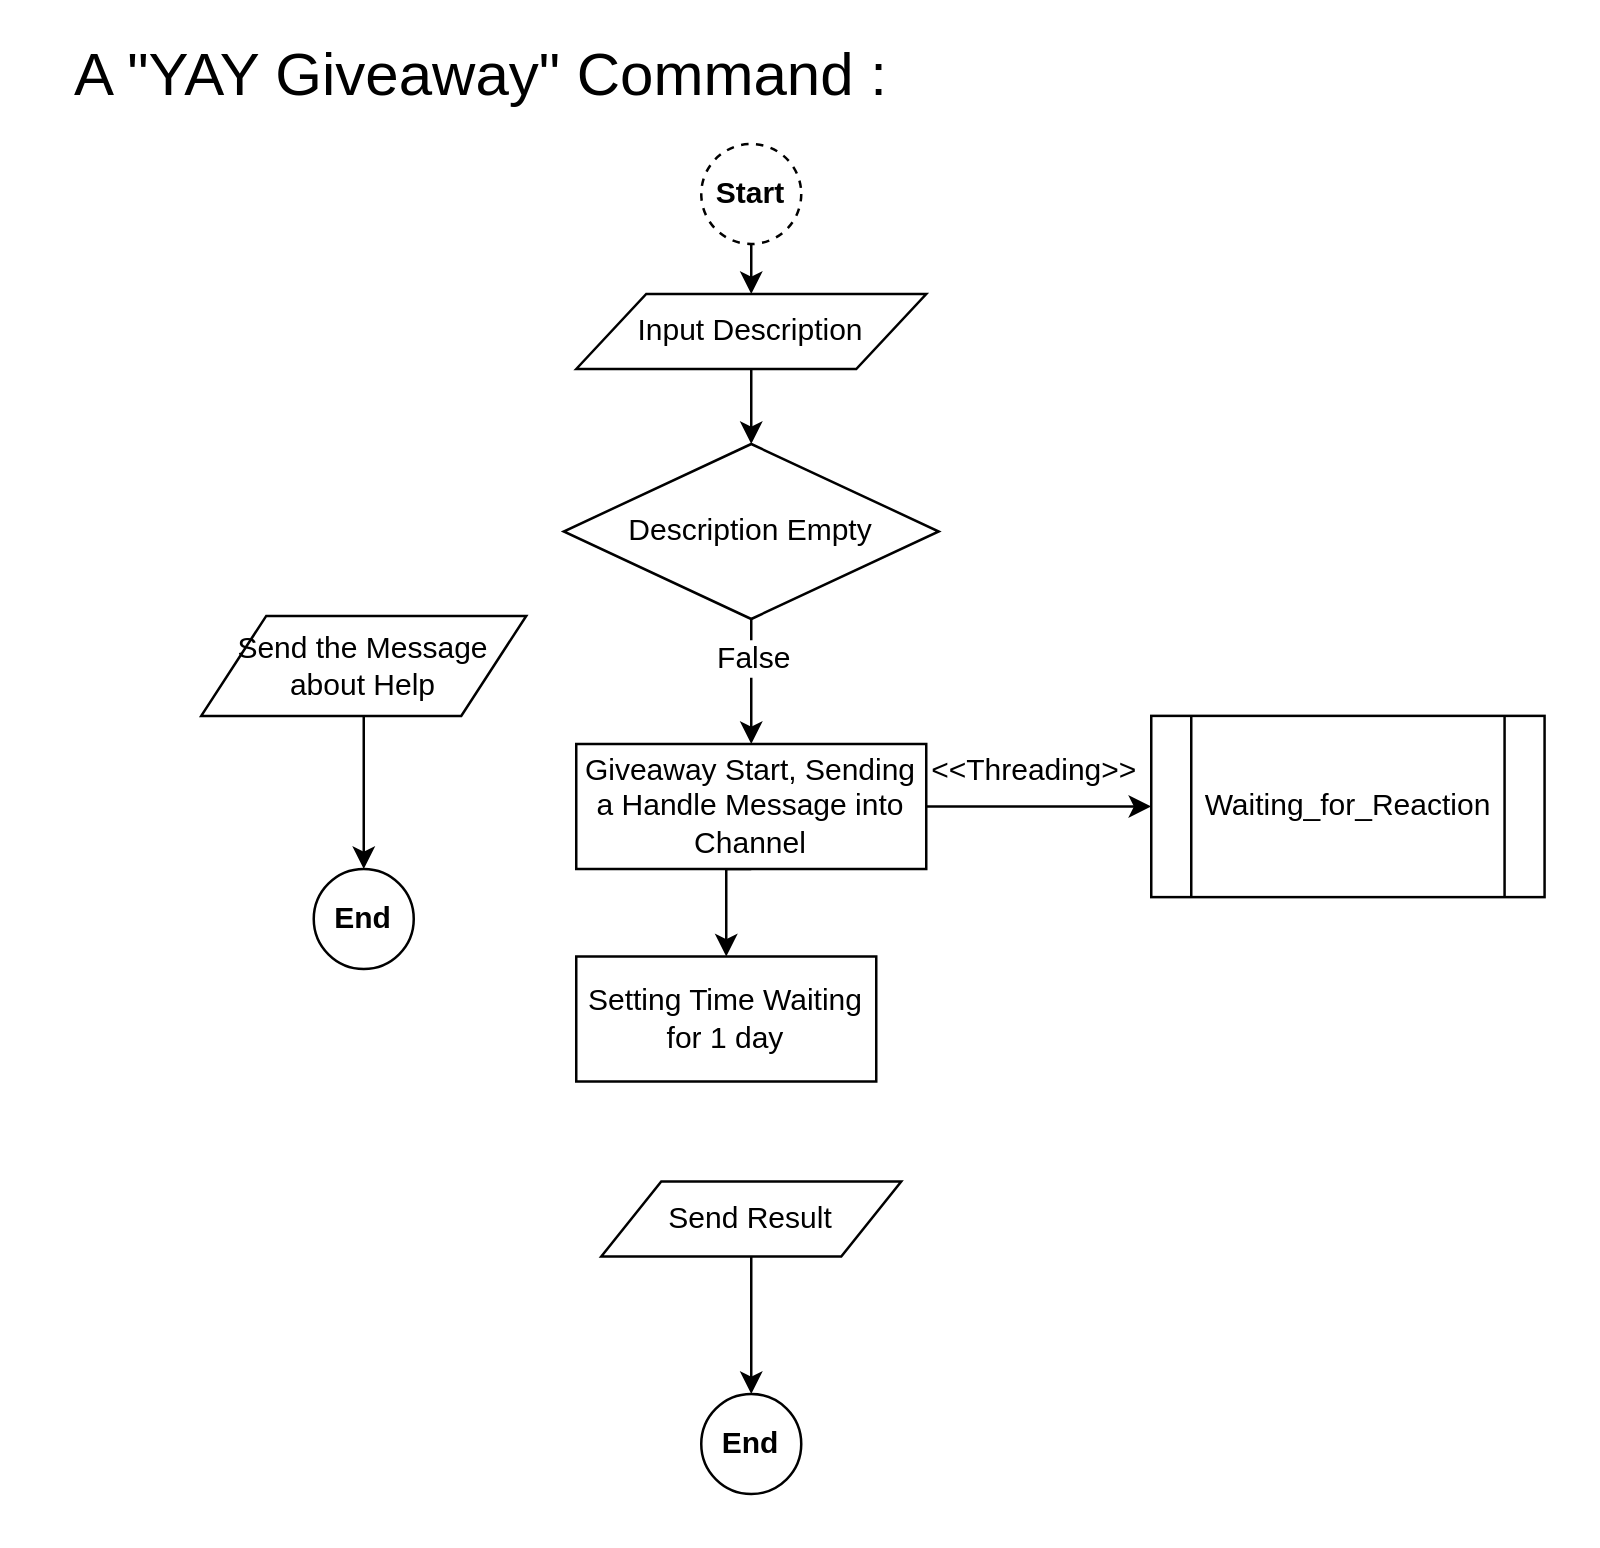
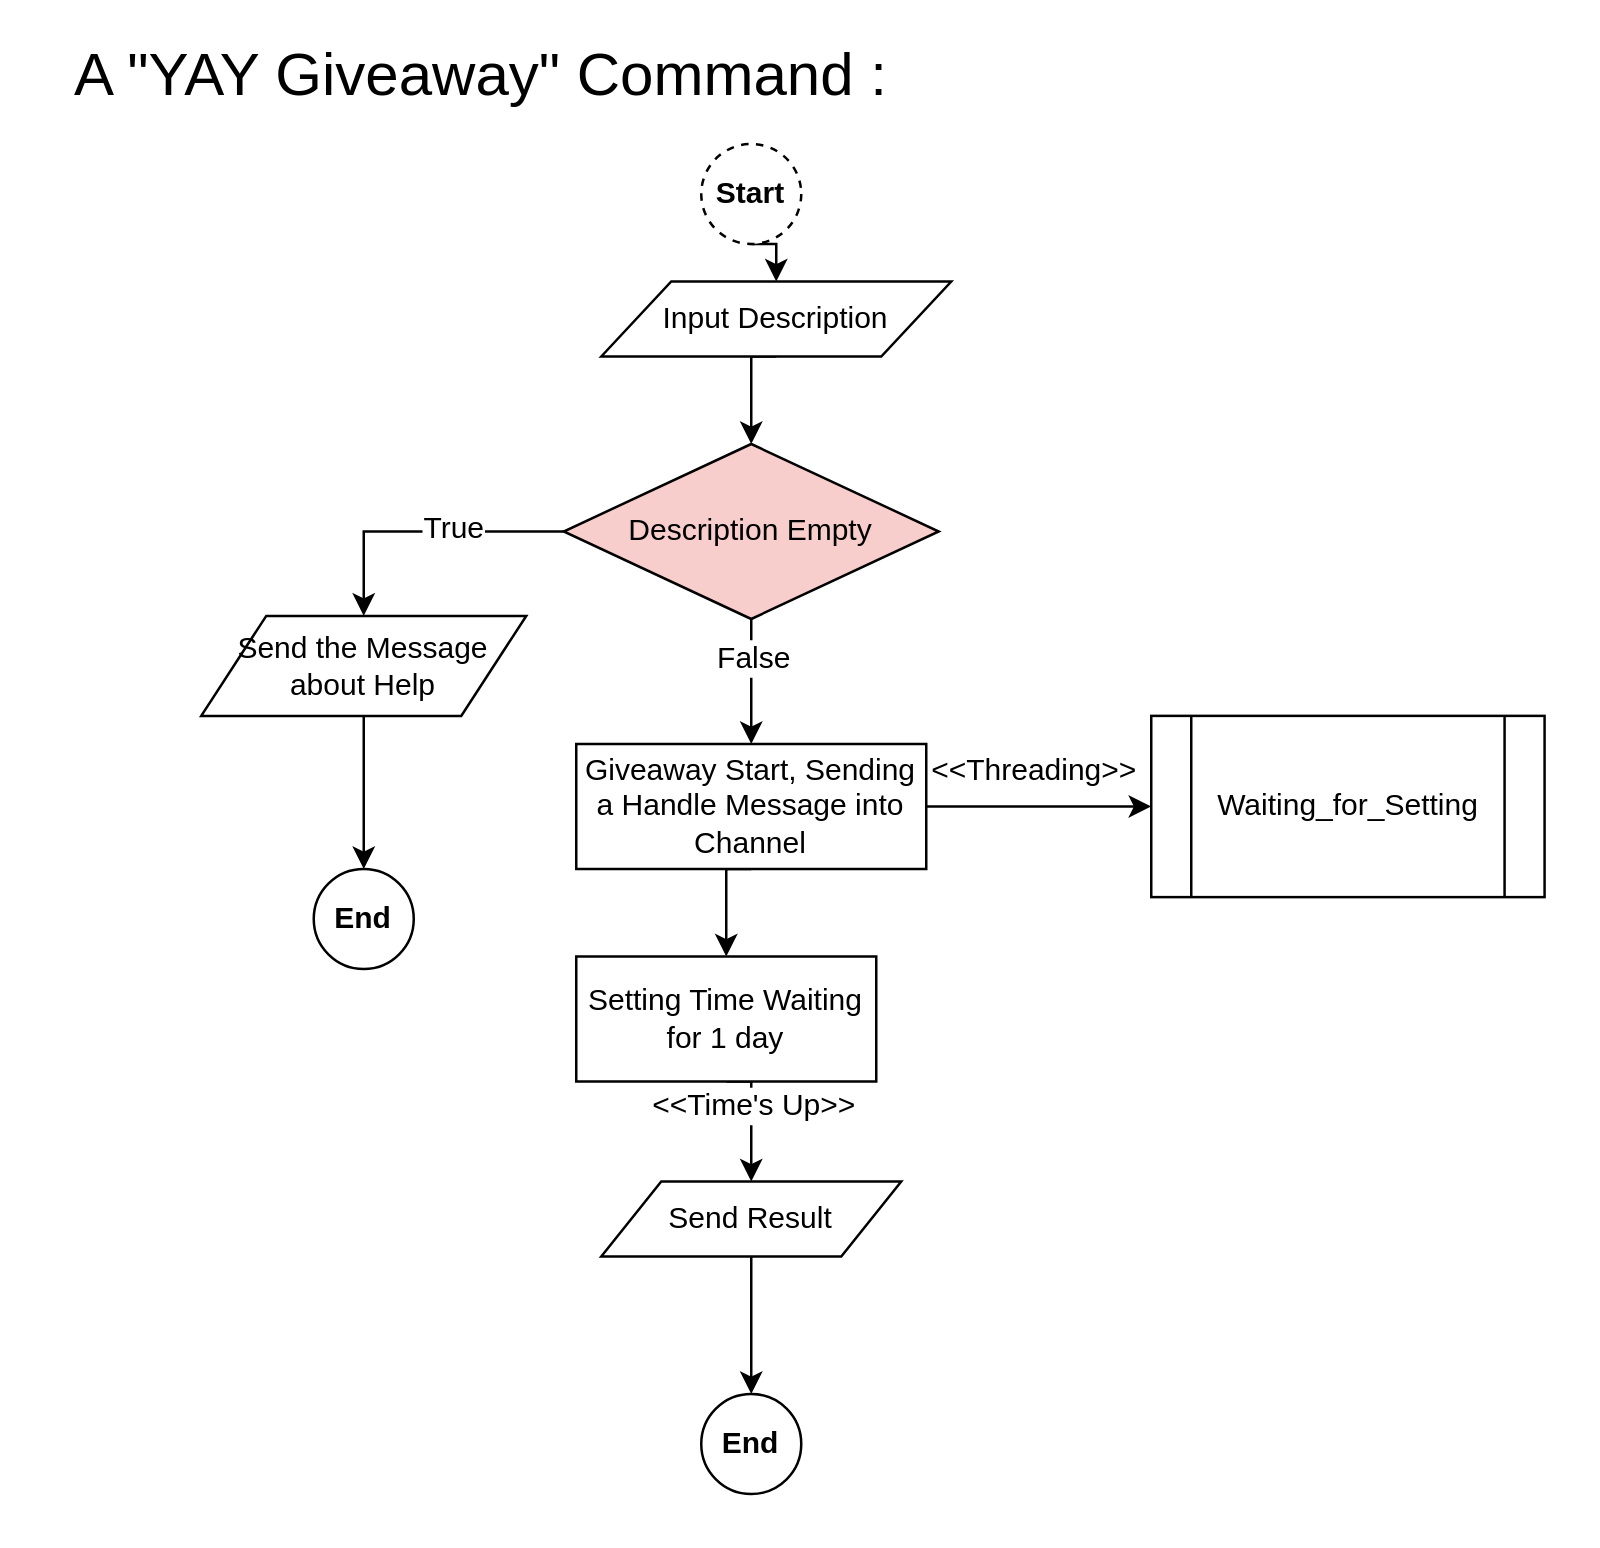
(751, 331) -> (776, 319)
none -> (430, 531)
(751, 531) -> (751, 531)
(1349, 806) -> (1349, 806)
none -> (751, 1144)
